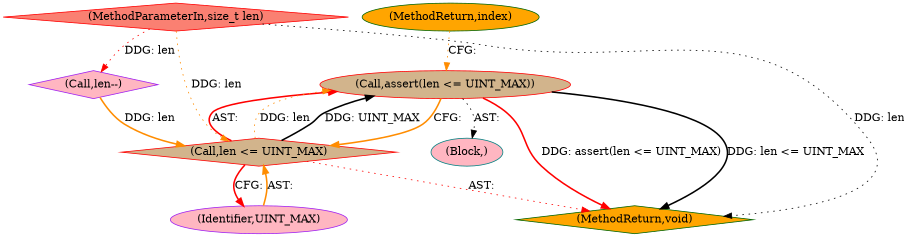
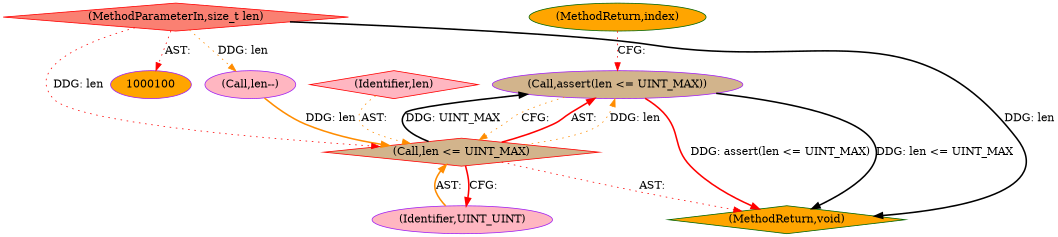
(125, 44) -> (210, 48)
(448, 47) -> (618, 47)
(673, 51) -> (761, 52)
(94, 85) -> (250, 85)
none -> (151, 85)
none -> (394, 85)
(445, 85) -> (618, 85)
(188, 90) -> (147, 124)
(397, 134) -> (523, 112)
(467, 152) -> none
(259, 220) -> (462, 220)
